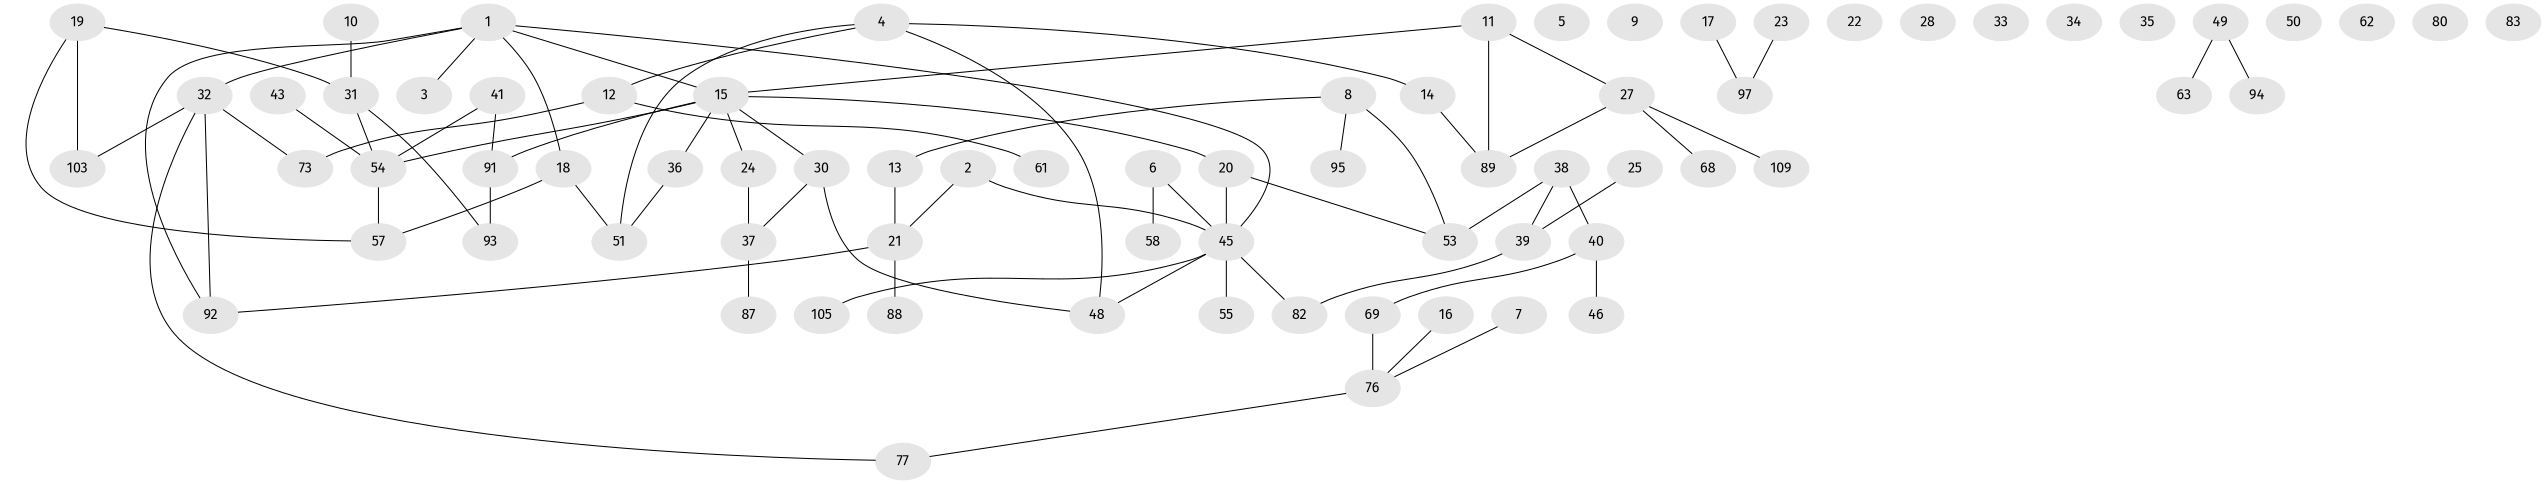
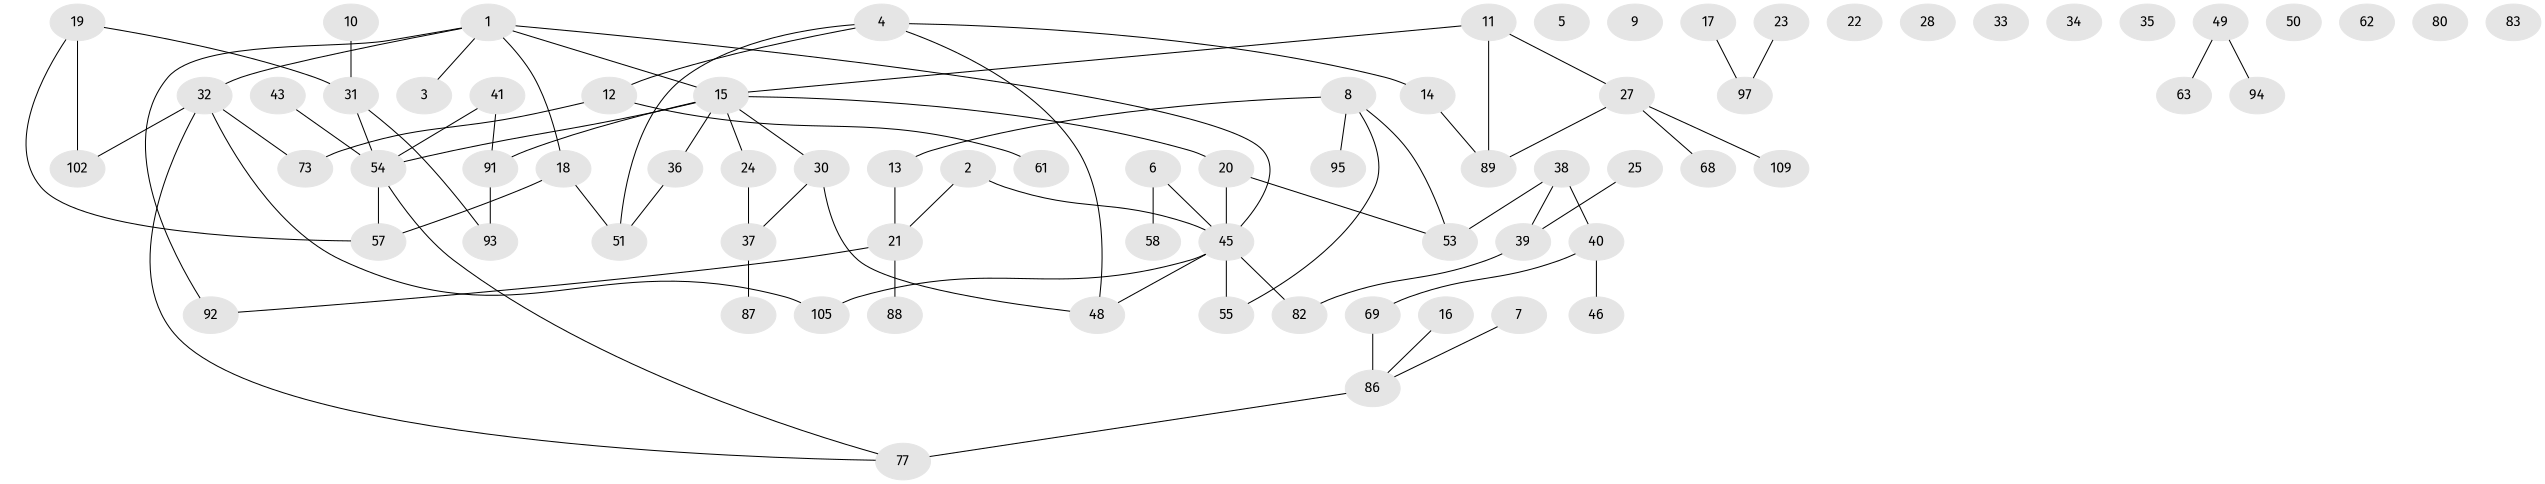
(78, 169) -> (78, 169)
(208, 205) -> (438, 290)
none -> (1348, 227)
none -> (613, 354)
(1373, 388) -> (1373, 388)
